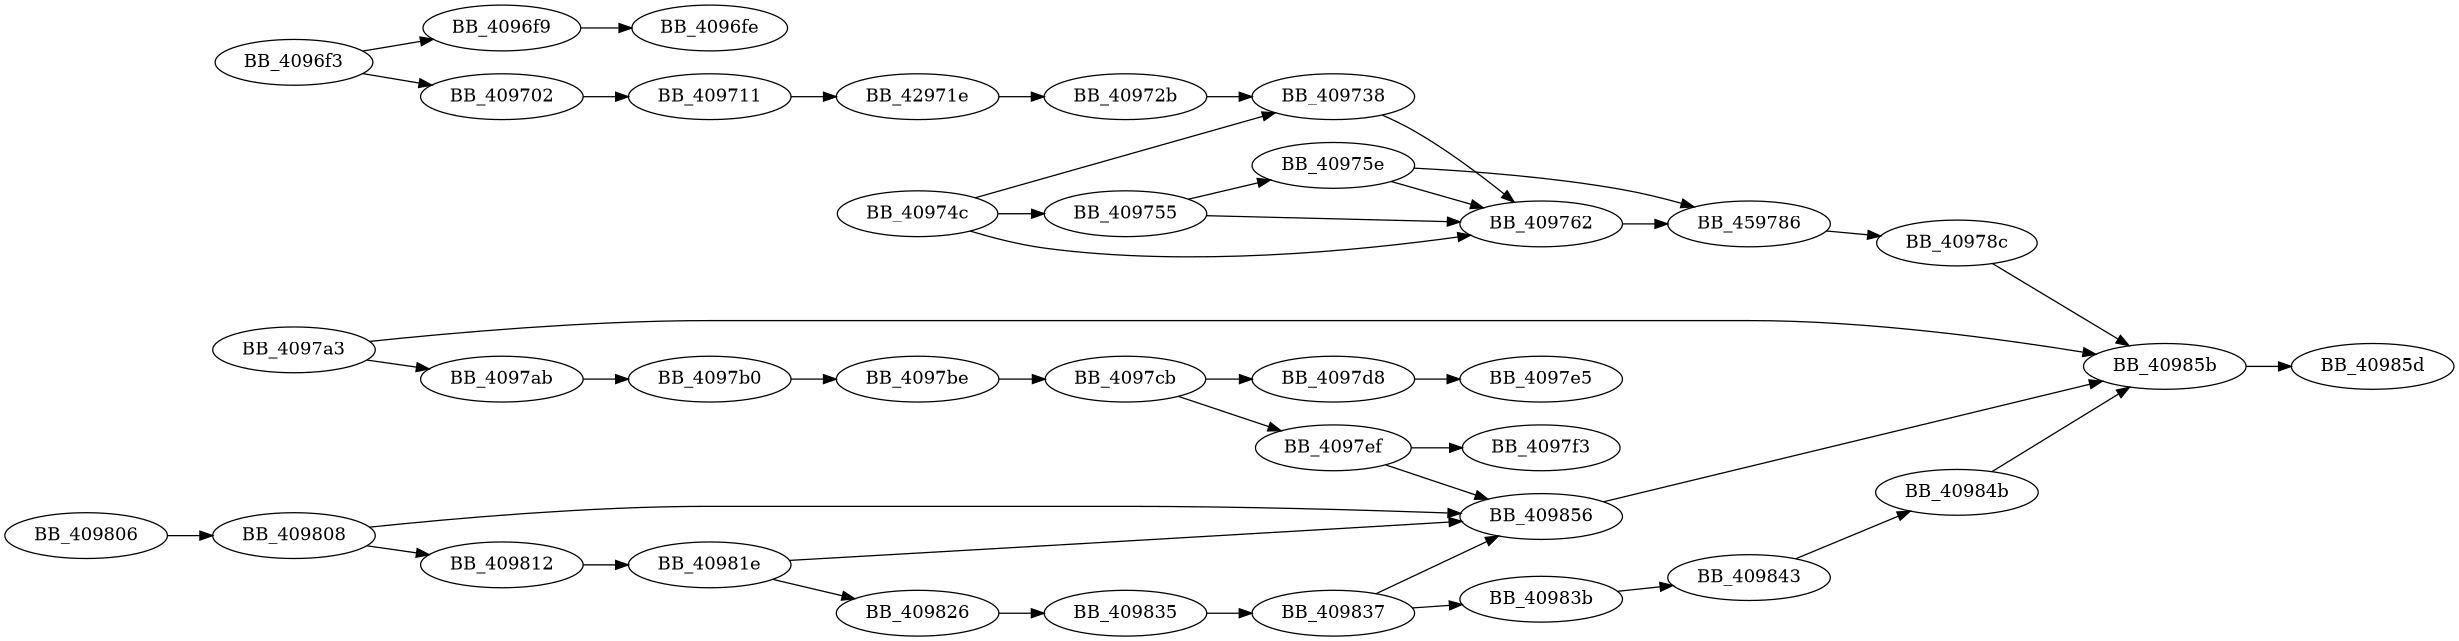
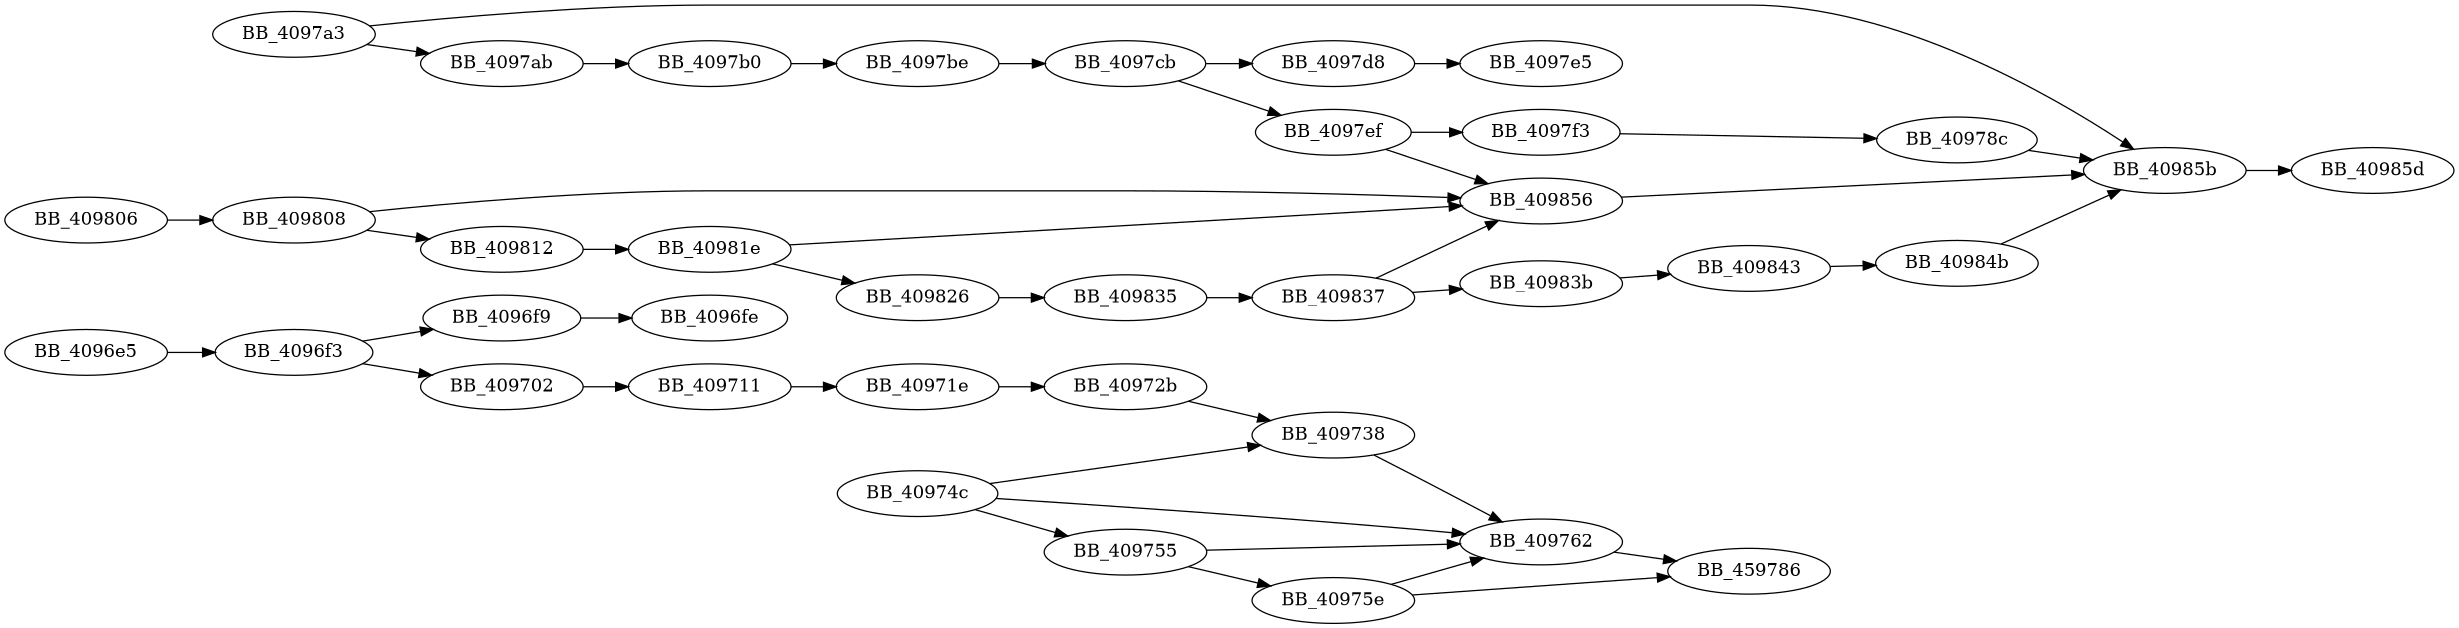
(918, 97) -> (918, 387)
(1847, 233) -> (1742, 136)
none -> (86, 352)
